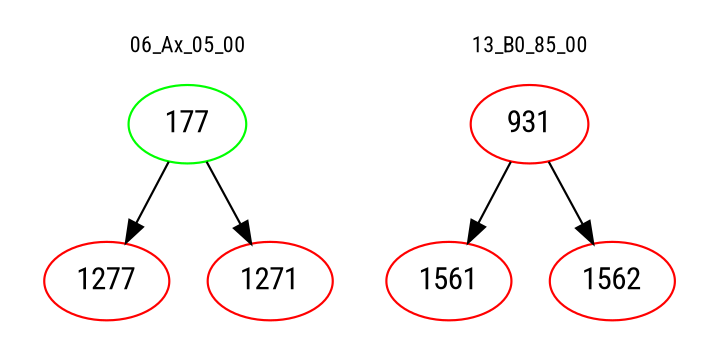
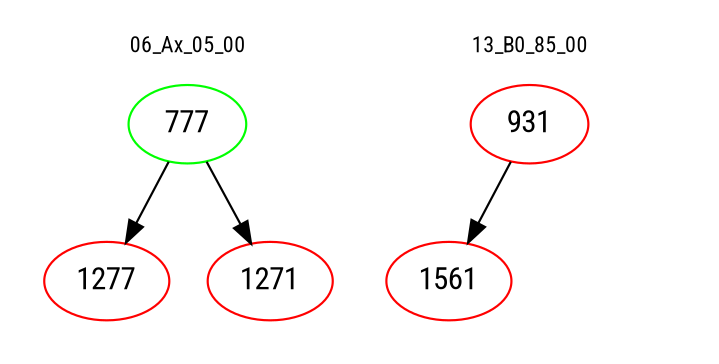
(187, 124) -> (187, 124)
(612, 281) -> none
